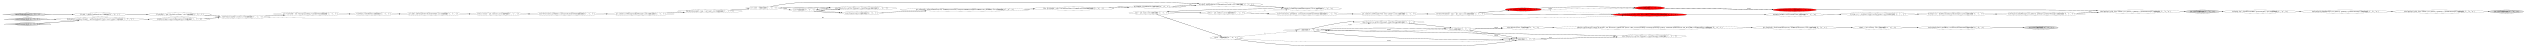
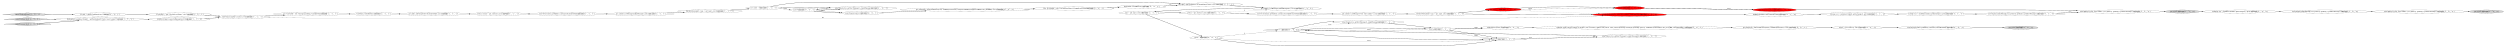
(1152, 7) -> (1142, 7)
